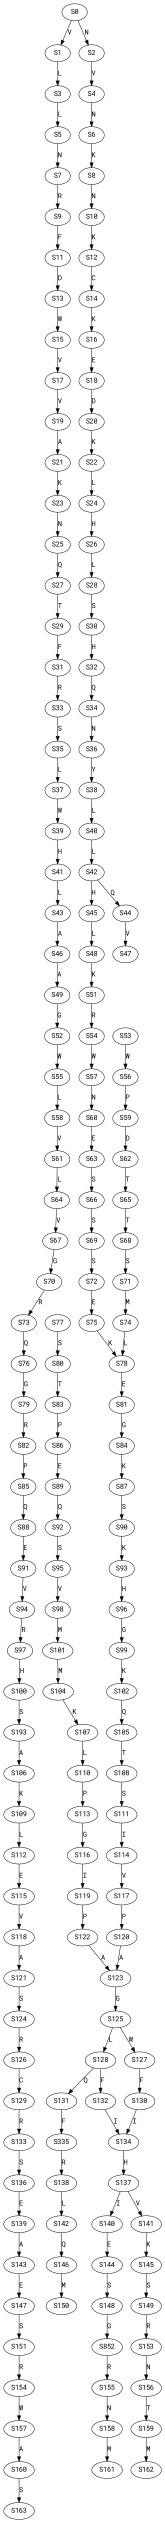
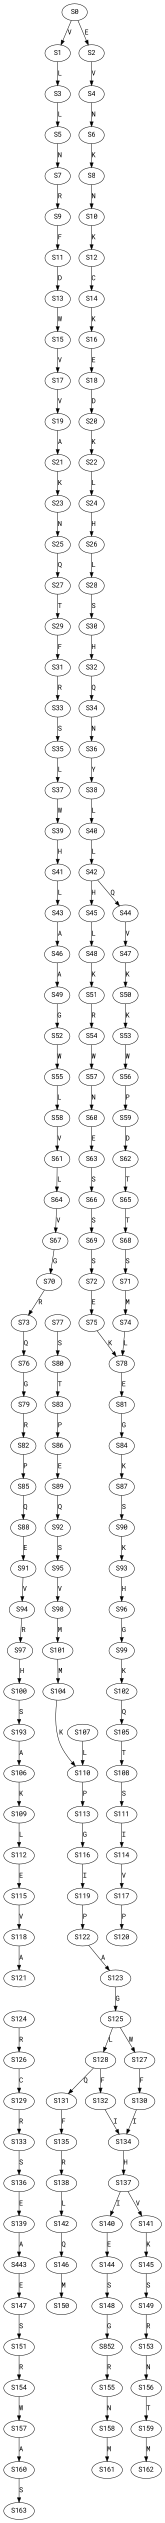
(87, 33) -> (87, 33)
none -> (125, 995)
(69, 1710) -> (57, 1733)
(119, 1956) -> none
(19, 1997) -> none
(61, 2142) -> (61, 2142)
(19, 2265) -> (19, 2265)
